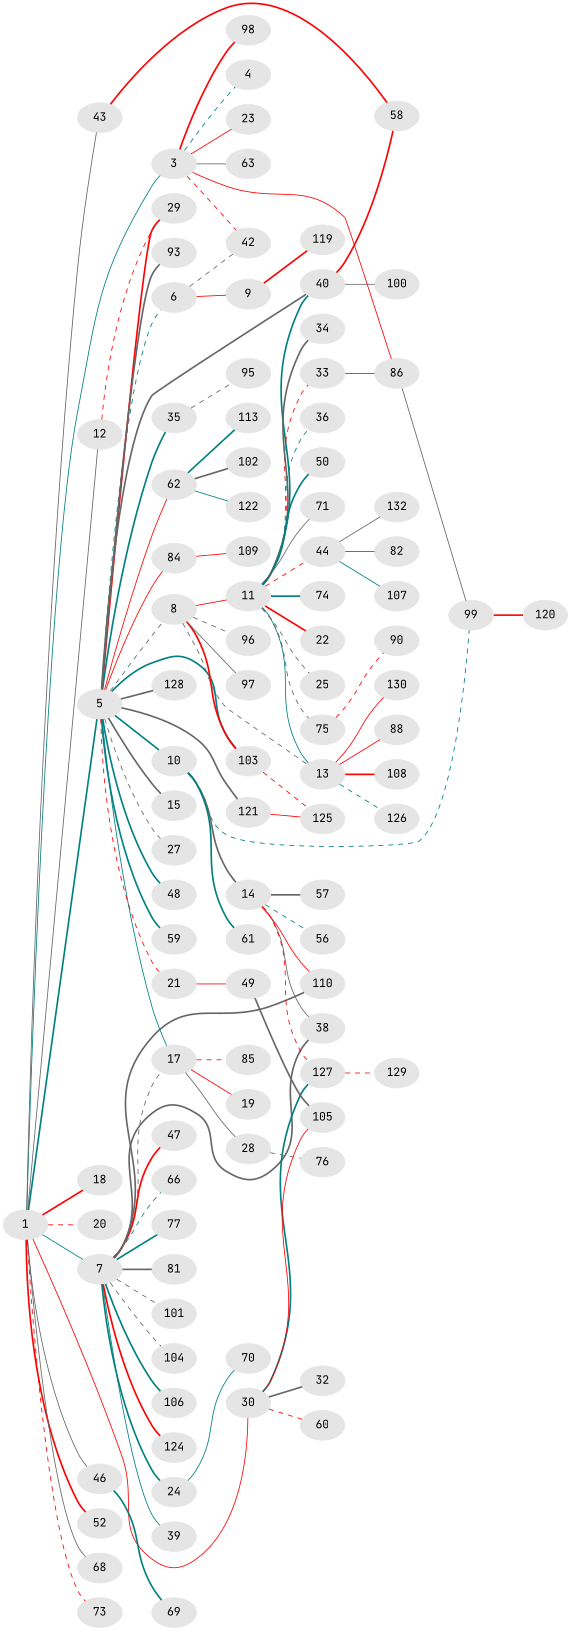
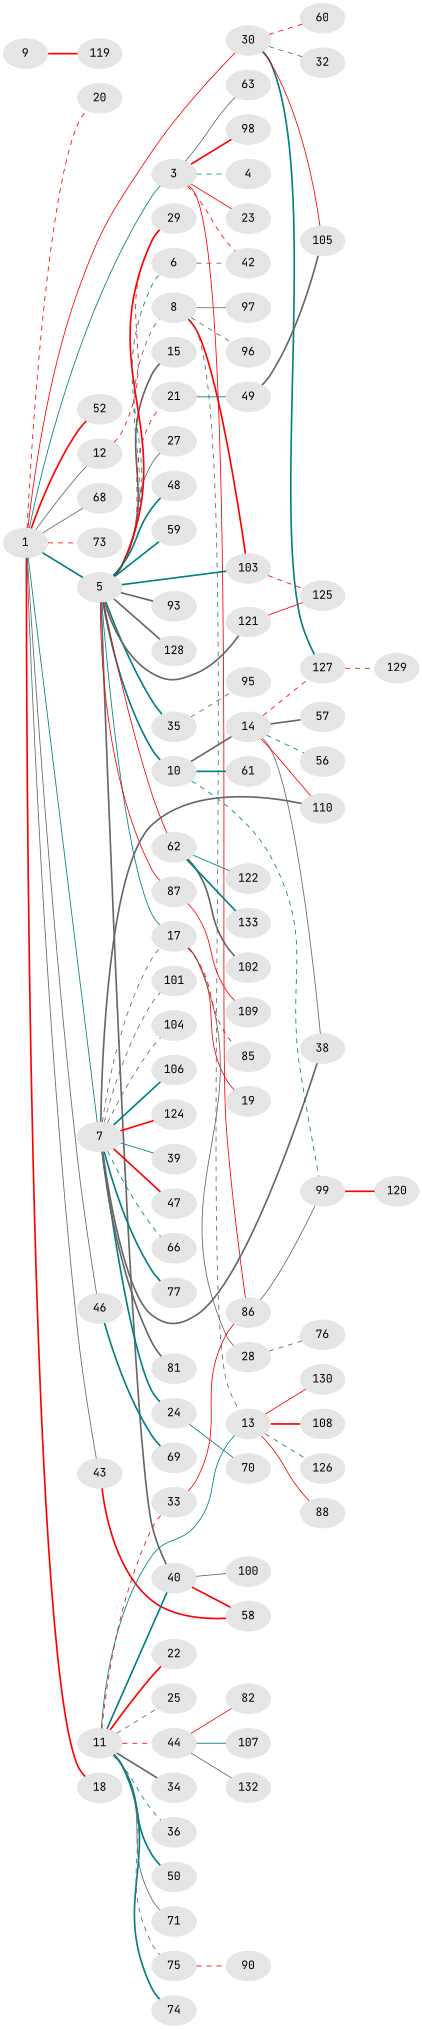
(211, 296) -> none
(248, 418) -> (248, 923)
(174, 558) -> (174, 892)
(211, 603) -> none
(127, 781) -> (137, 514)
(211, 984) -> (211, 397)
(286, 1392) -> (286, 52)
